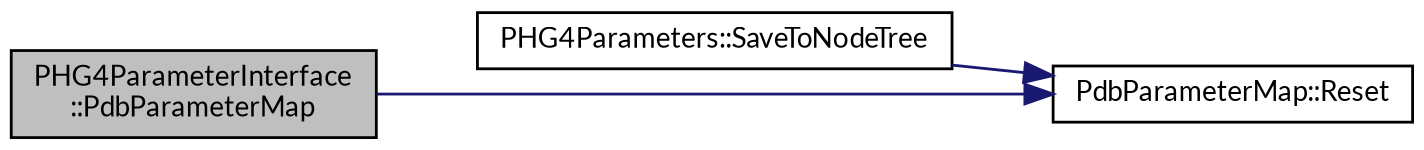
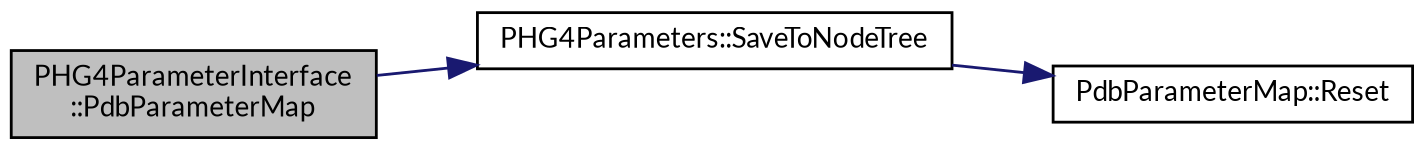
(701, 94) -> (413, 72)
